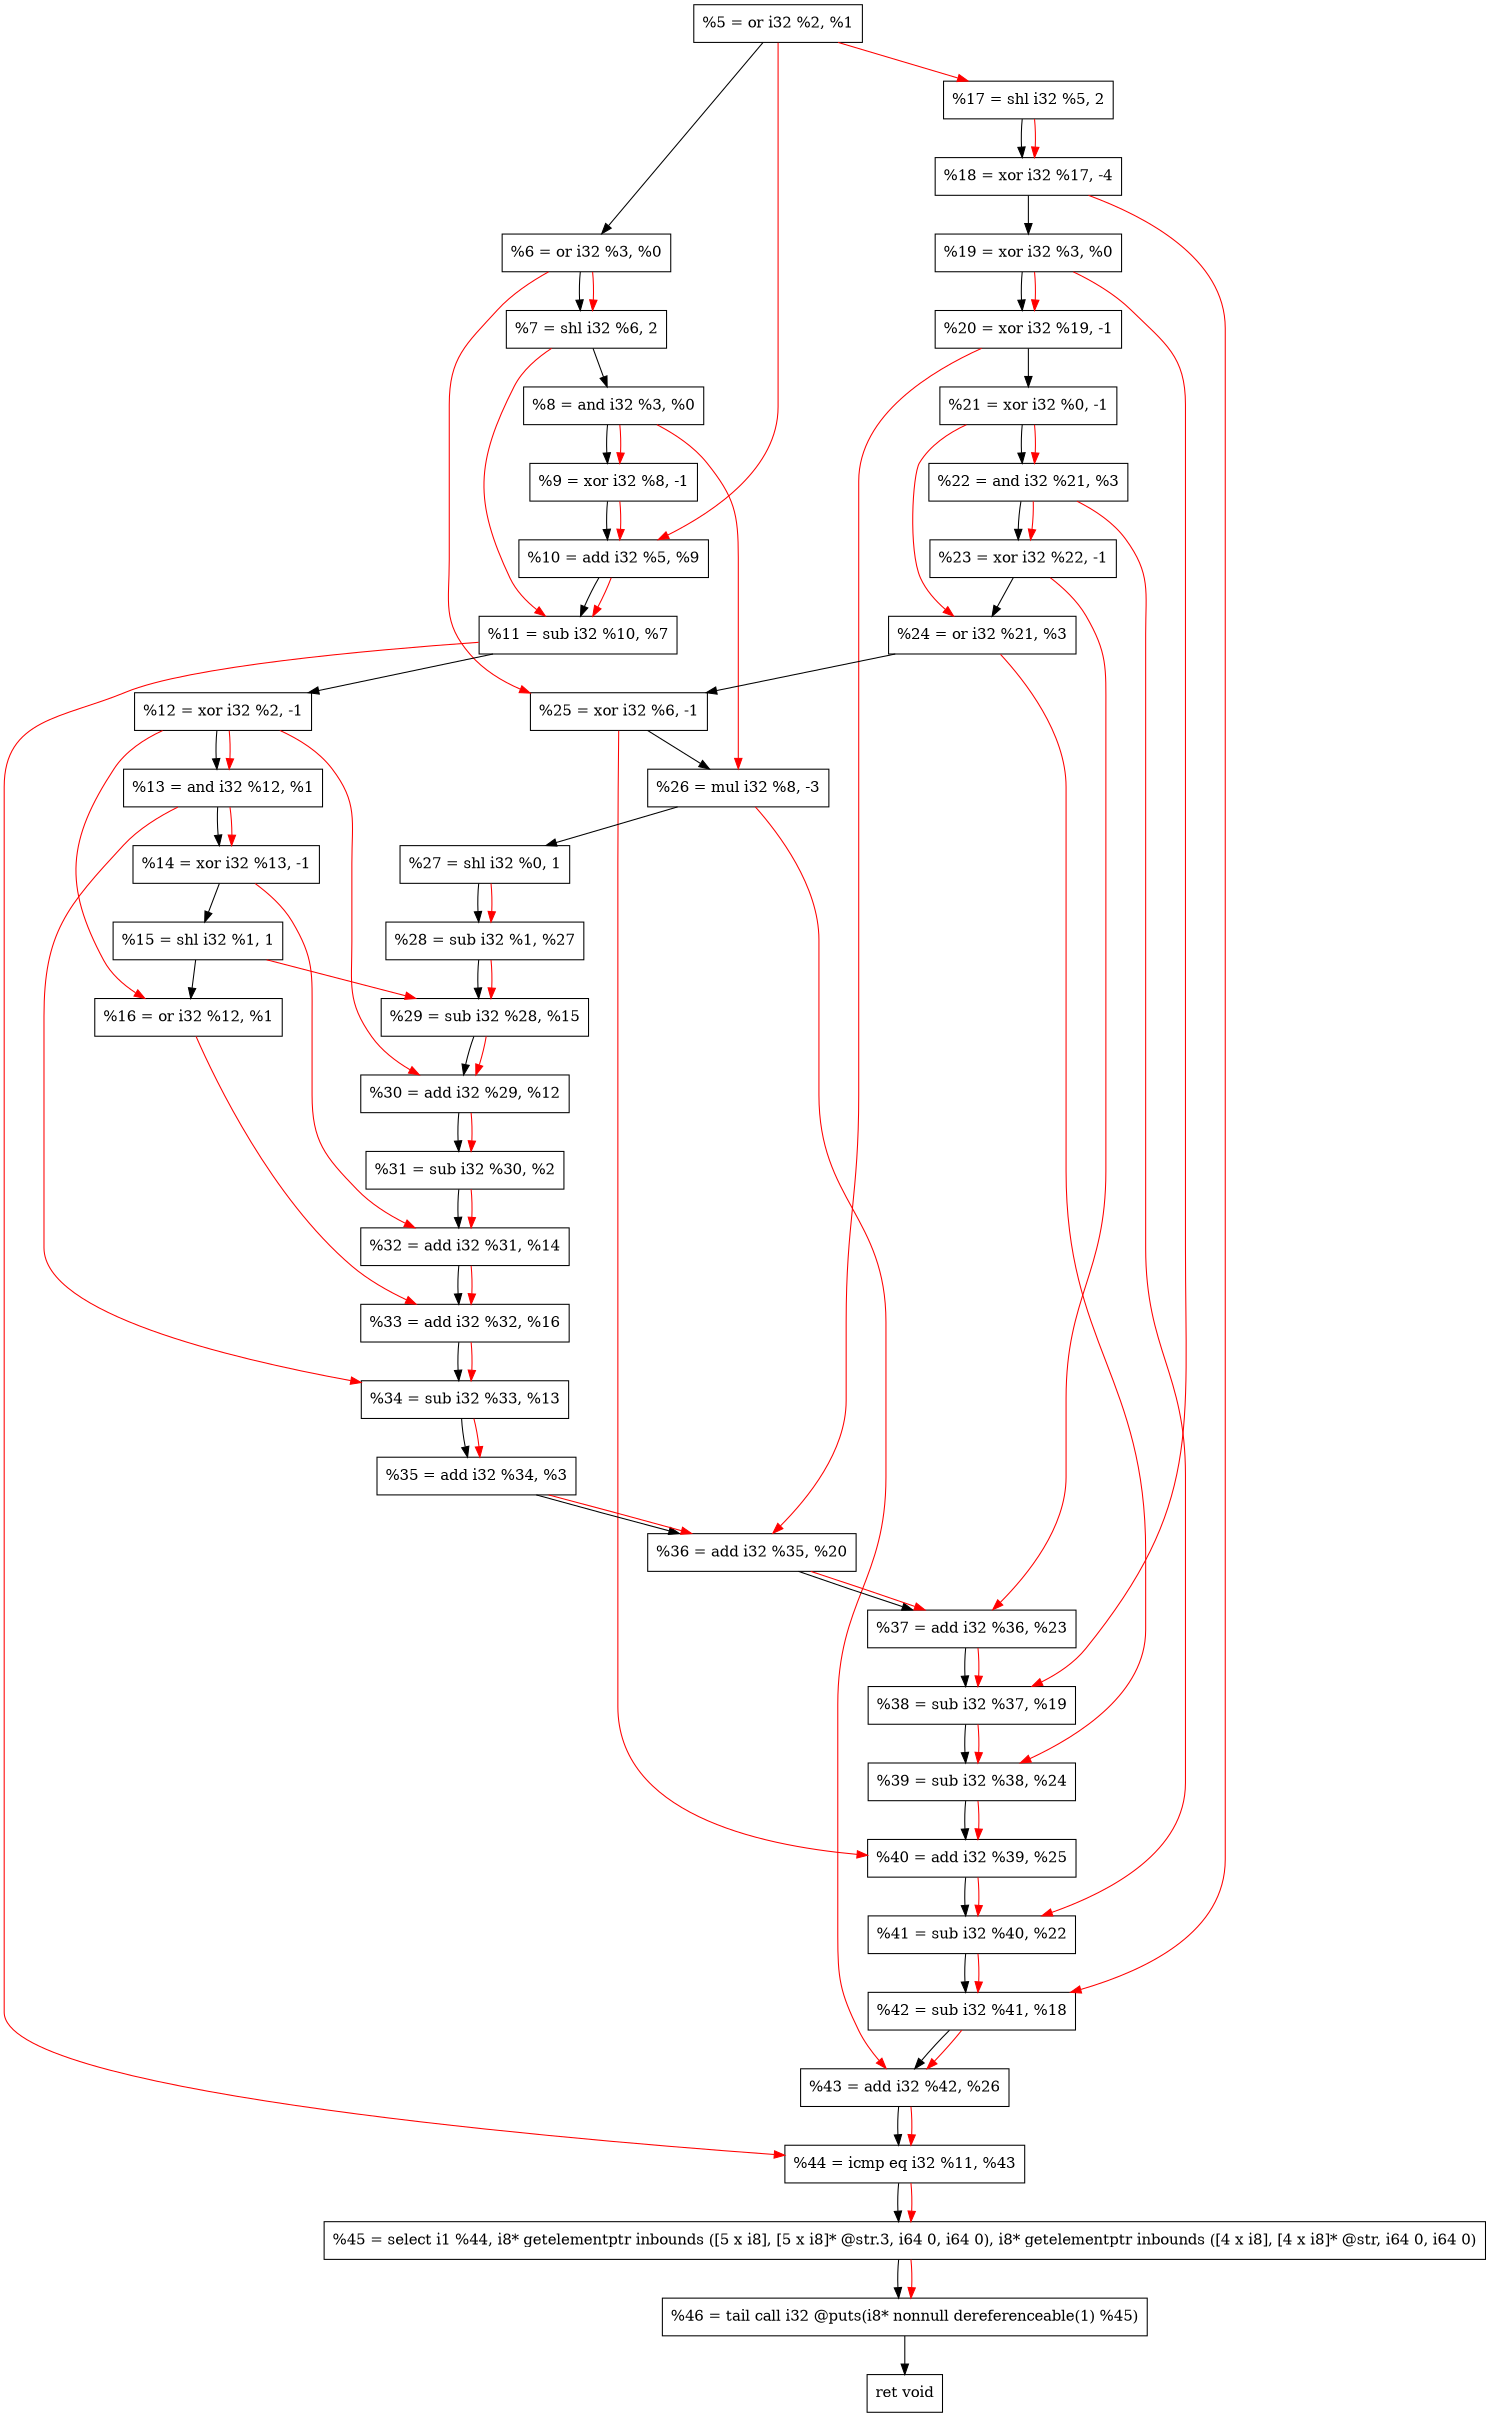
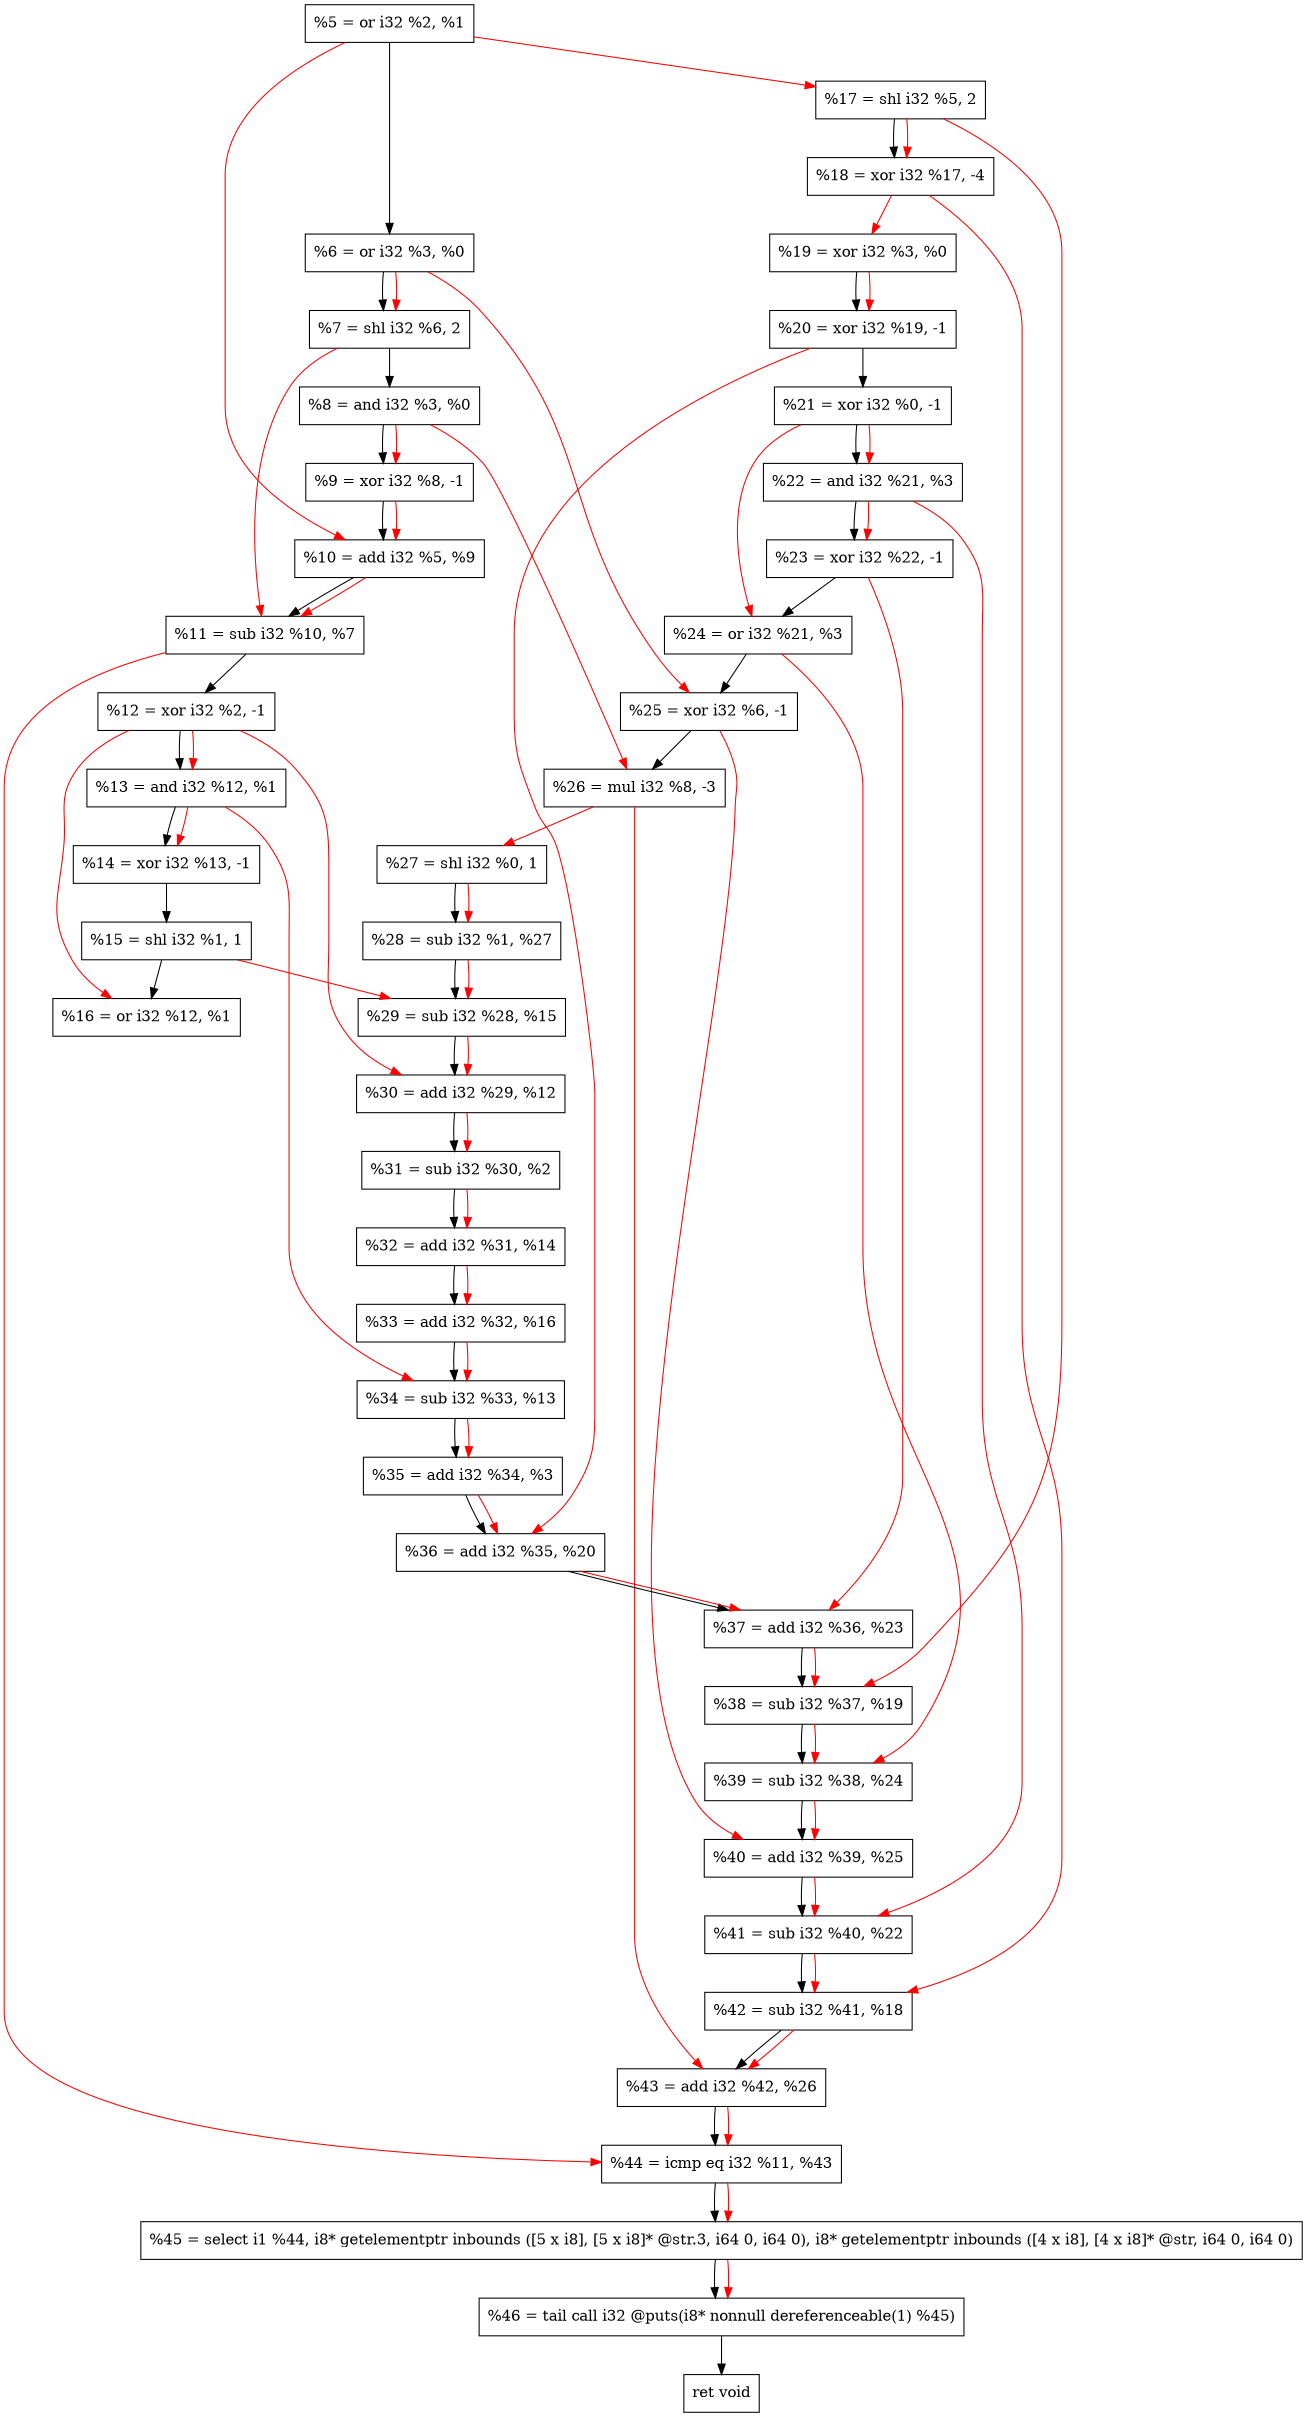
(1028, 209) -> (884, 210)
(611, 826) -> (553, 824)
(1185, 975) -> (1062, 907)
(312, 1063) -> none
(281, 1186) -> none
